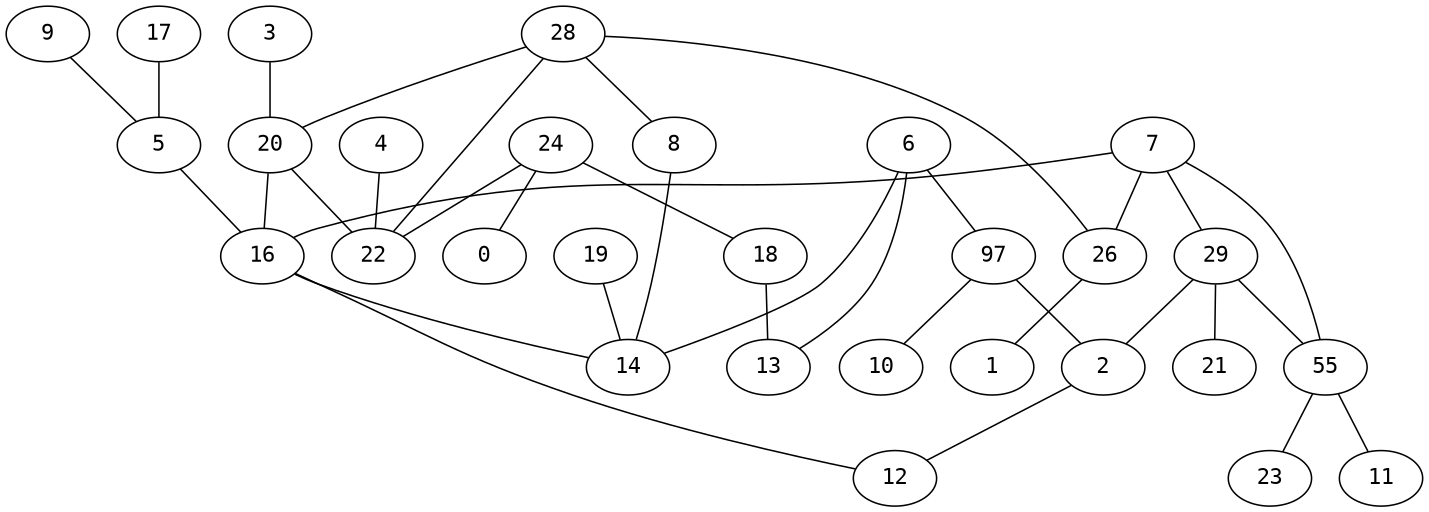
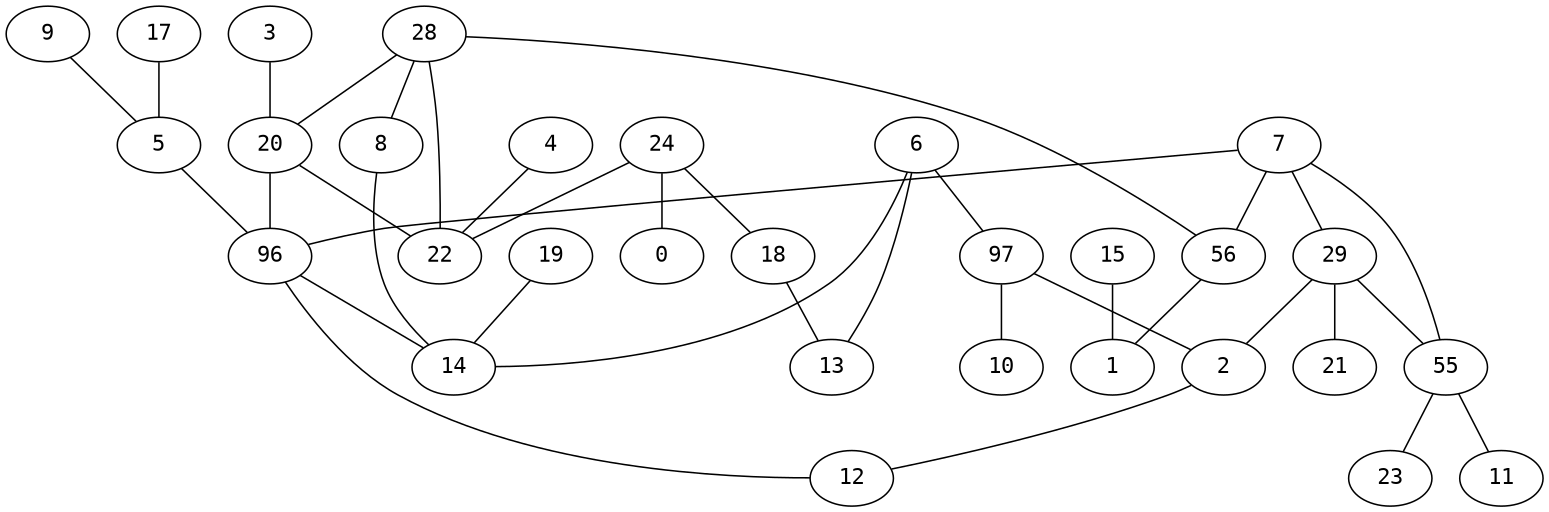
(262, 256) -> (270, 256)
(1105, 256) -> (1224, 256)
none -> (1113, 256)
